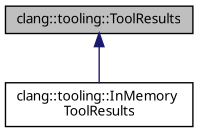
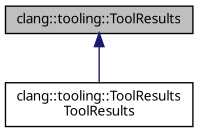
(99, 105) -> (99, 105)
